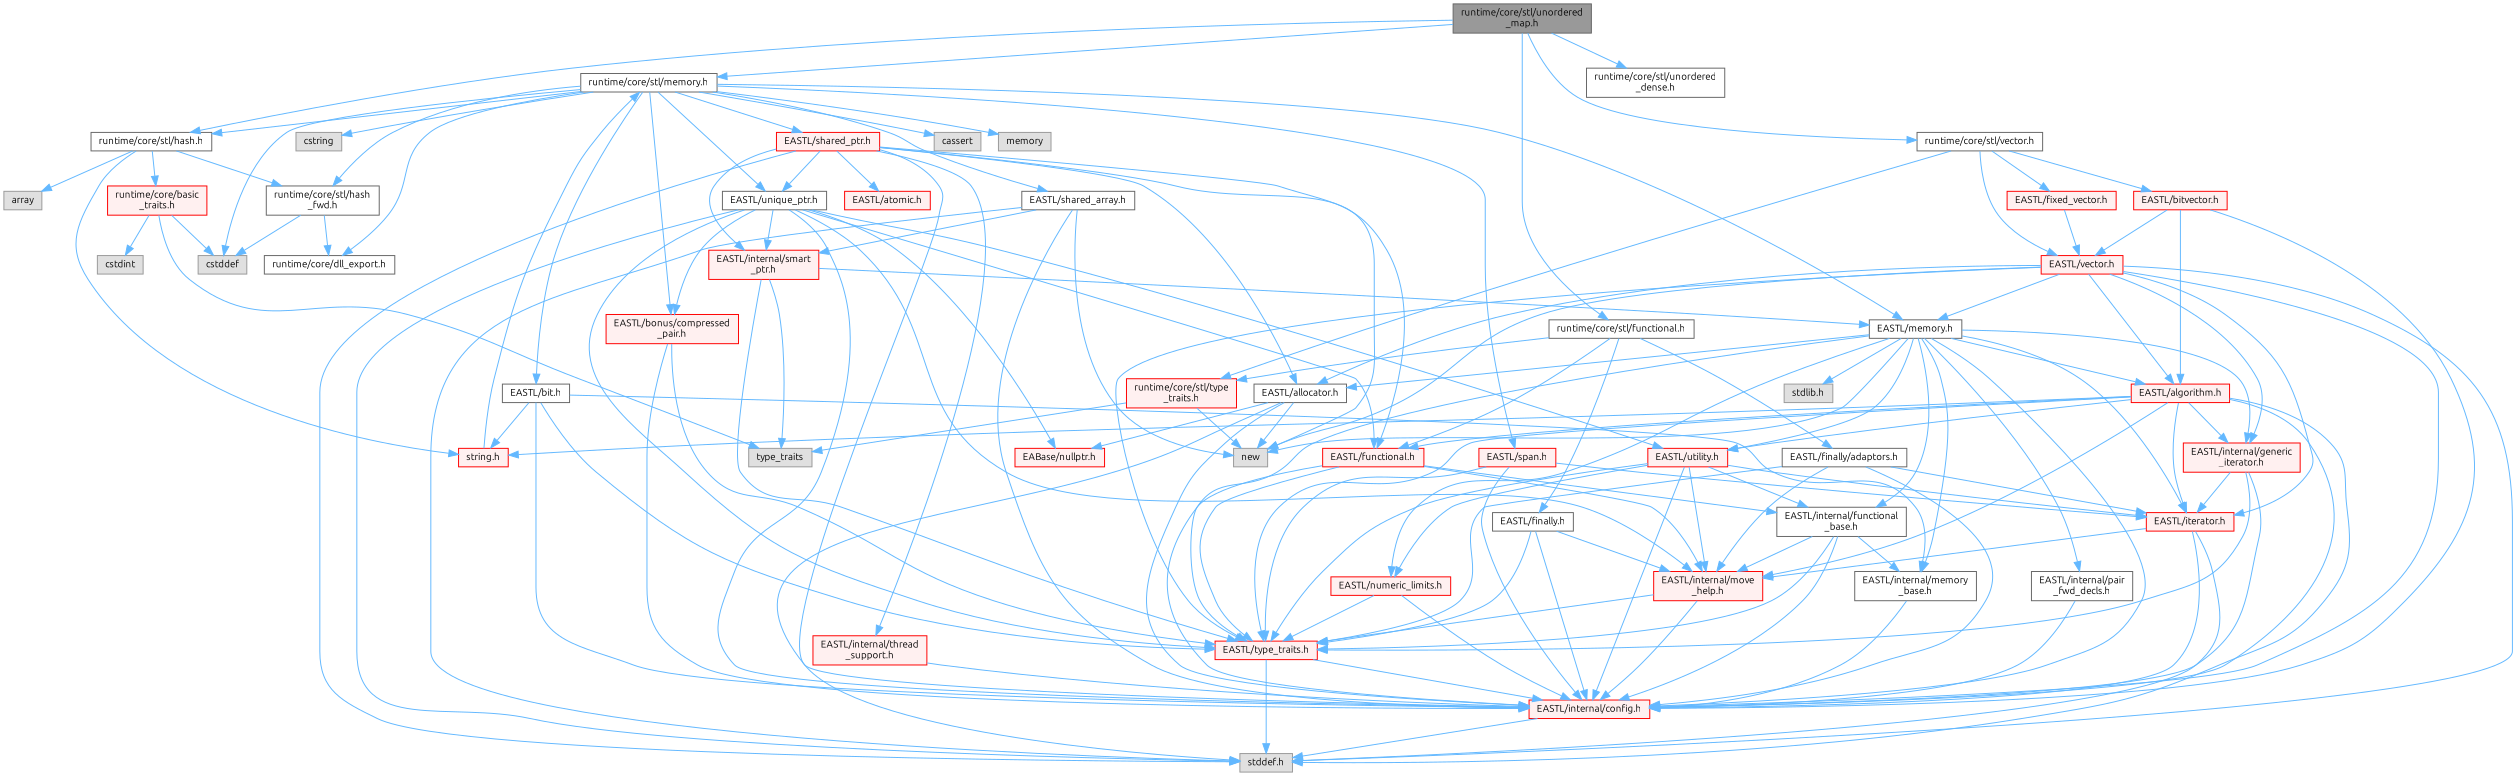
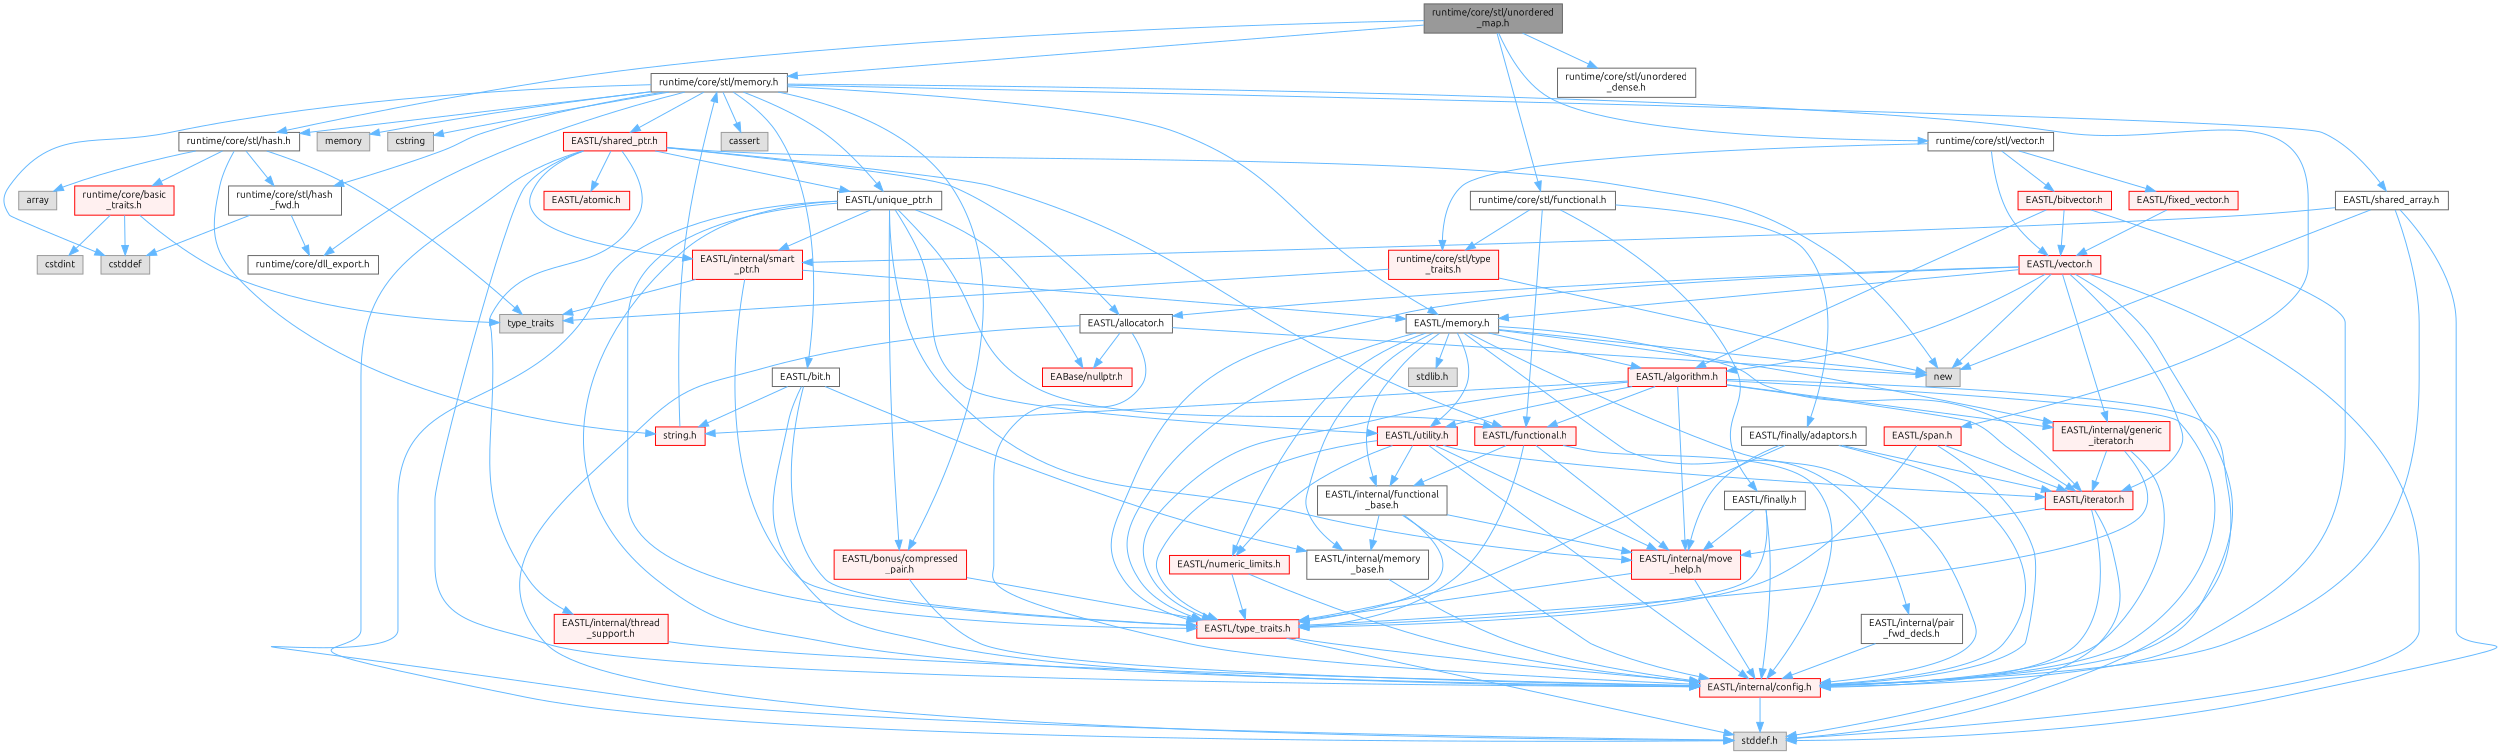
none -> (399, 216)
(1626, 359) -> none
